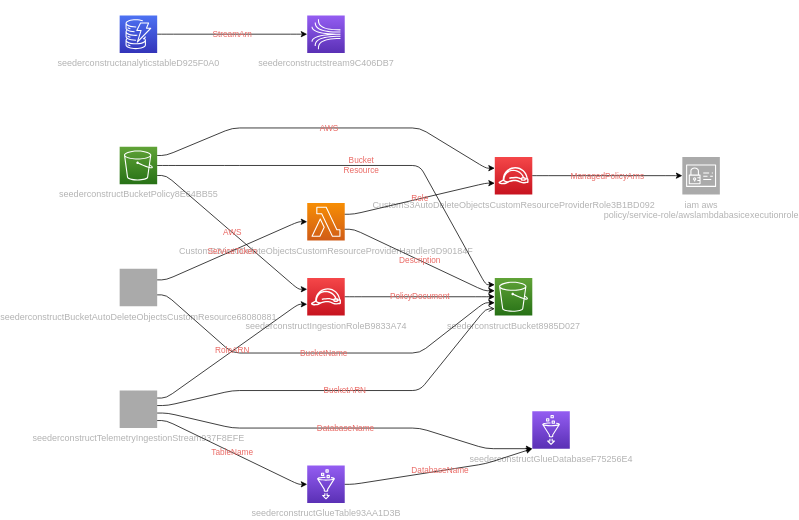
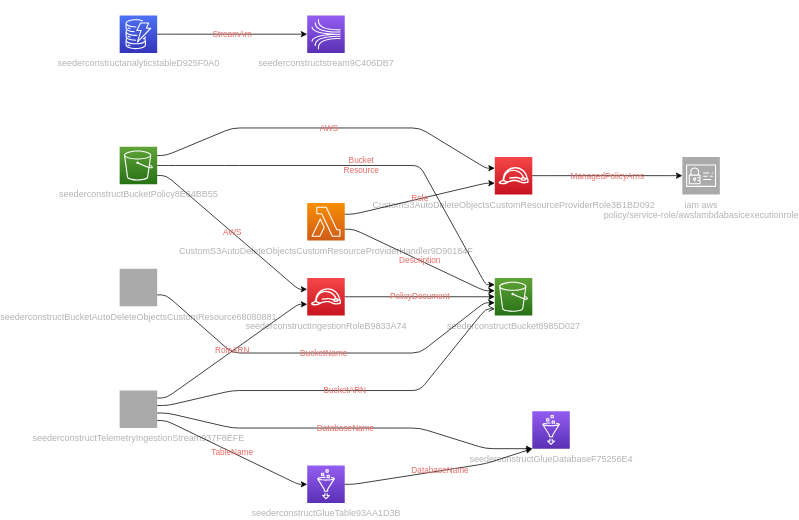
(233, 250) -> none
